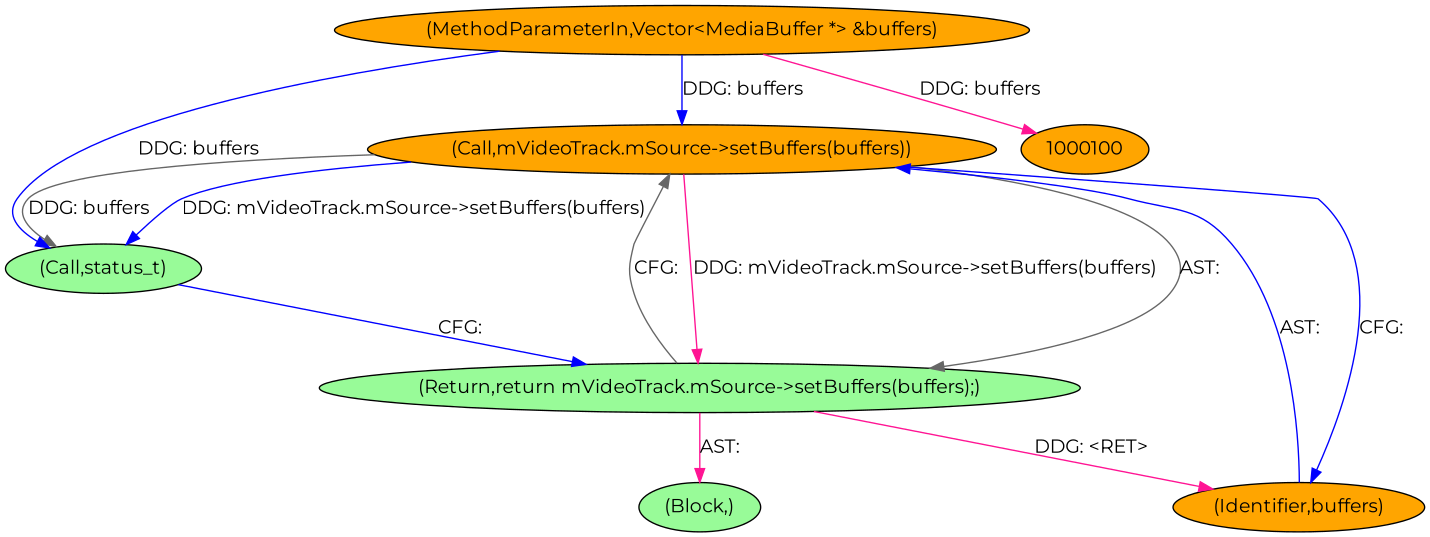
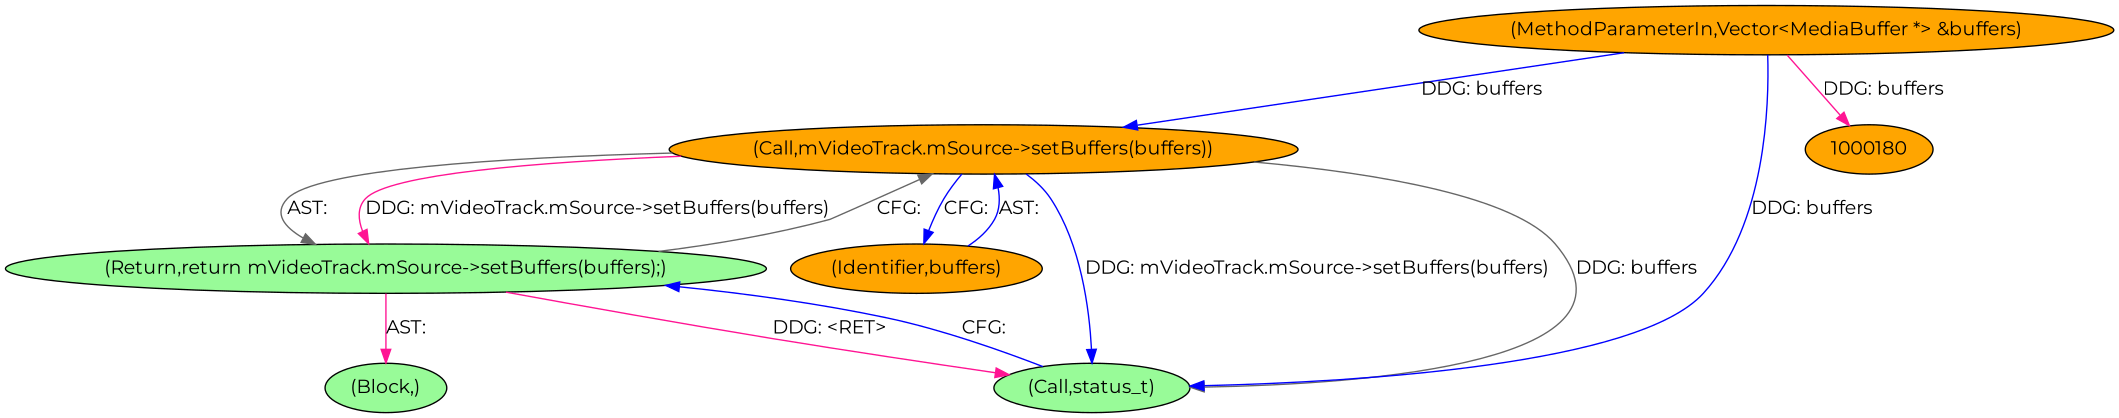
(1085, 149) -> (1869, 149)
(1006, 449) -> (750, 335)
